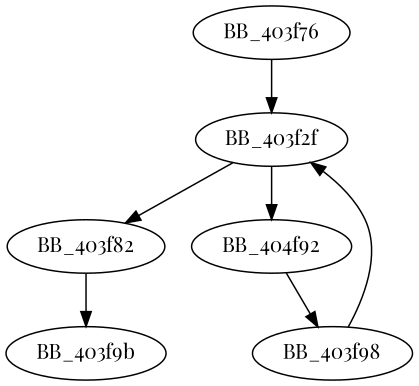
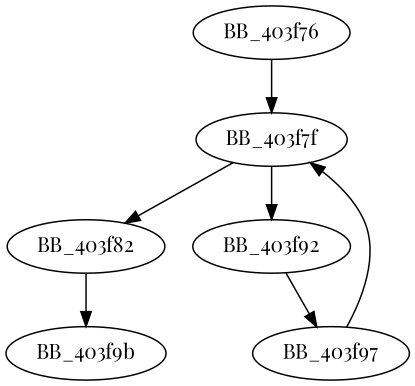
(272, 140) -> (272, 140)
(272, 246) -> (272, 246)
(333, 353) -> (331, 353)
